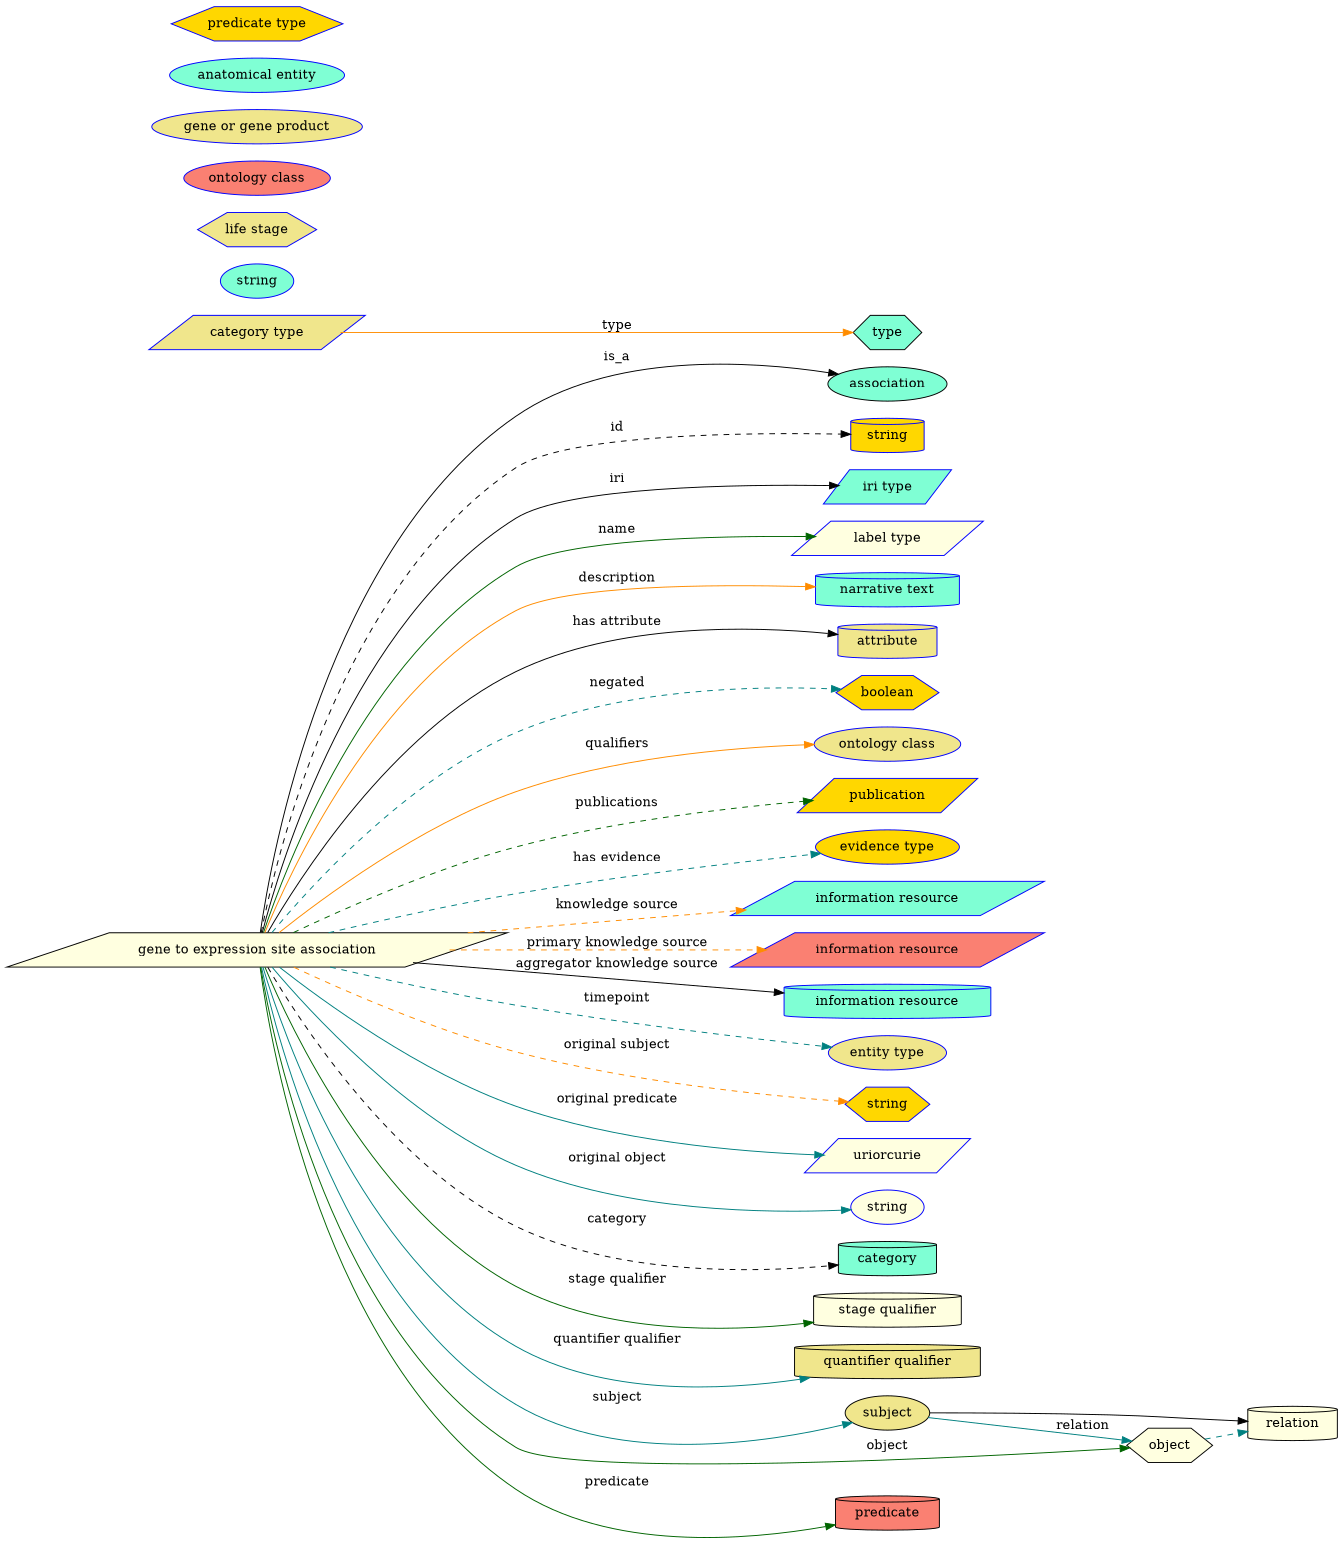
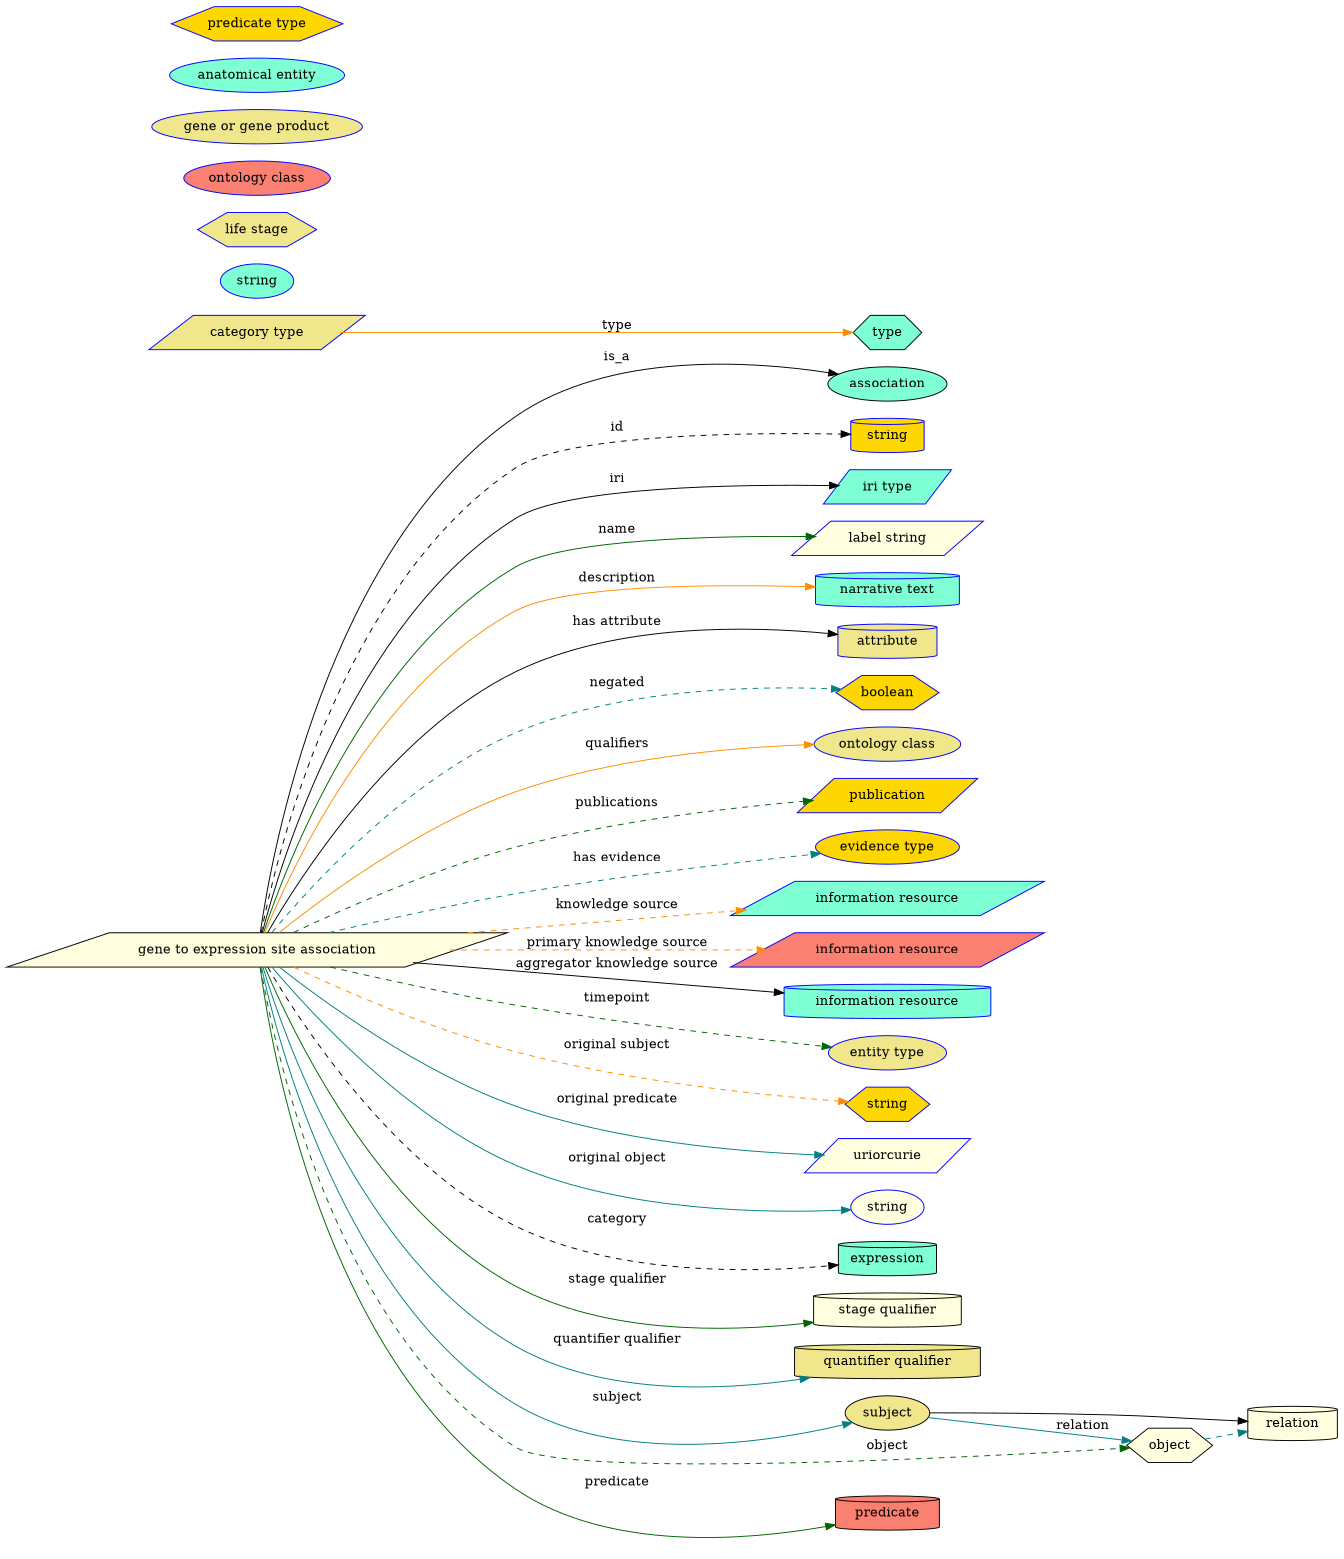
(887, 538) -> (887, 538)
(575, 1015) -> (575, 1015)
(887, 1259) -> (887, 1259)
(539, 1454) -> (539, 1454)
